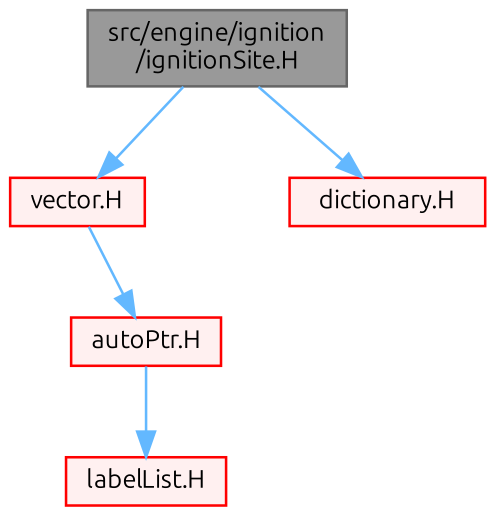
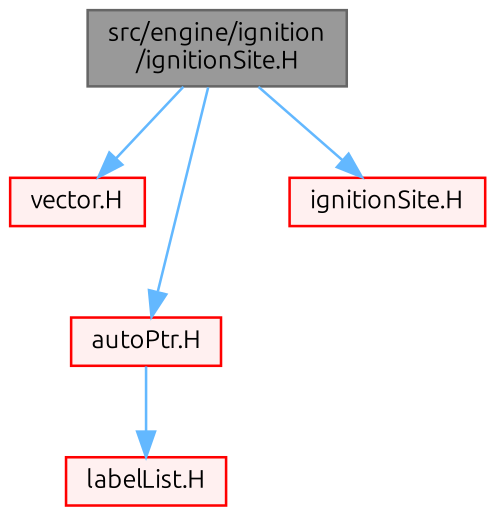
(387, 202) -> (387, 202)
(106, 260) -> (183, 189)
